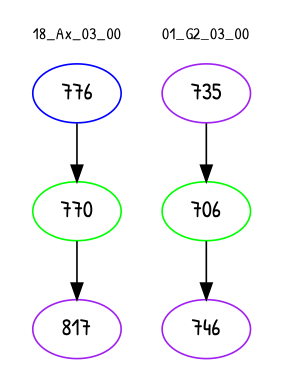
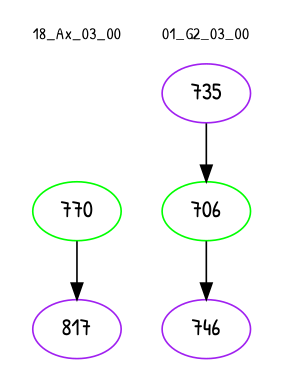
(77, 93) -> none
